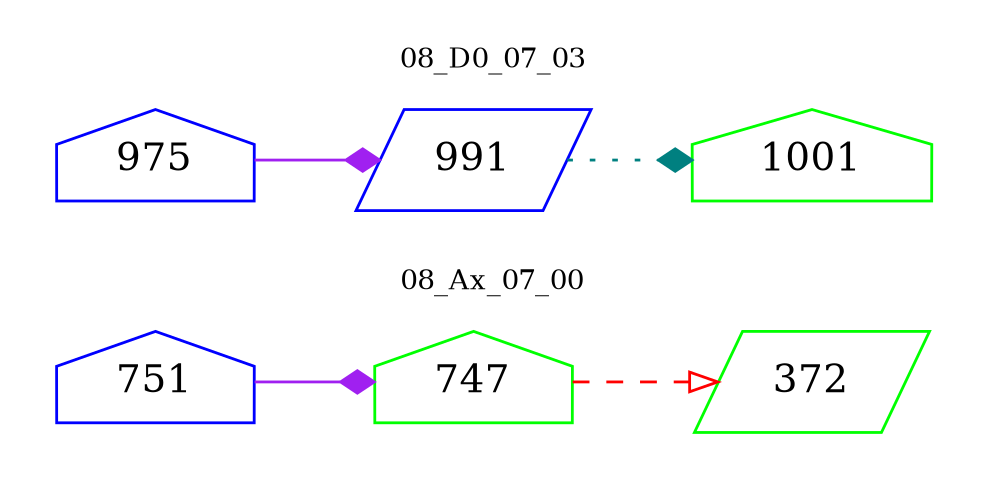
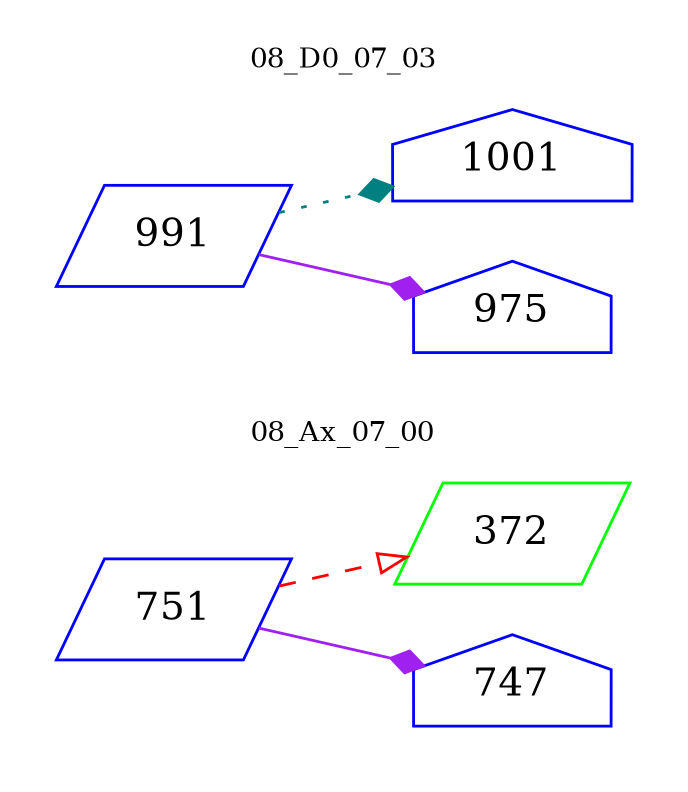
(300, 160) -> (324, 270)
(812, 160) -> (512, 160)
(155, 382) -> (174, 609)
(474, 382) -> (512, 685)
(631, 382) -> (329, 575)
